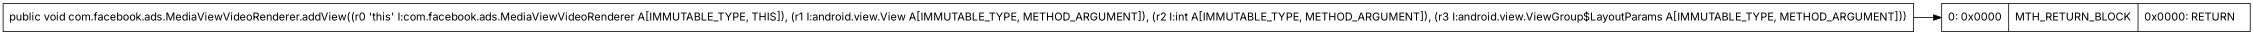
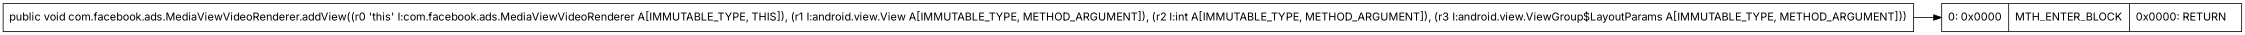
(2073, 17) -> (2069, 17)
